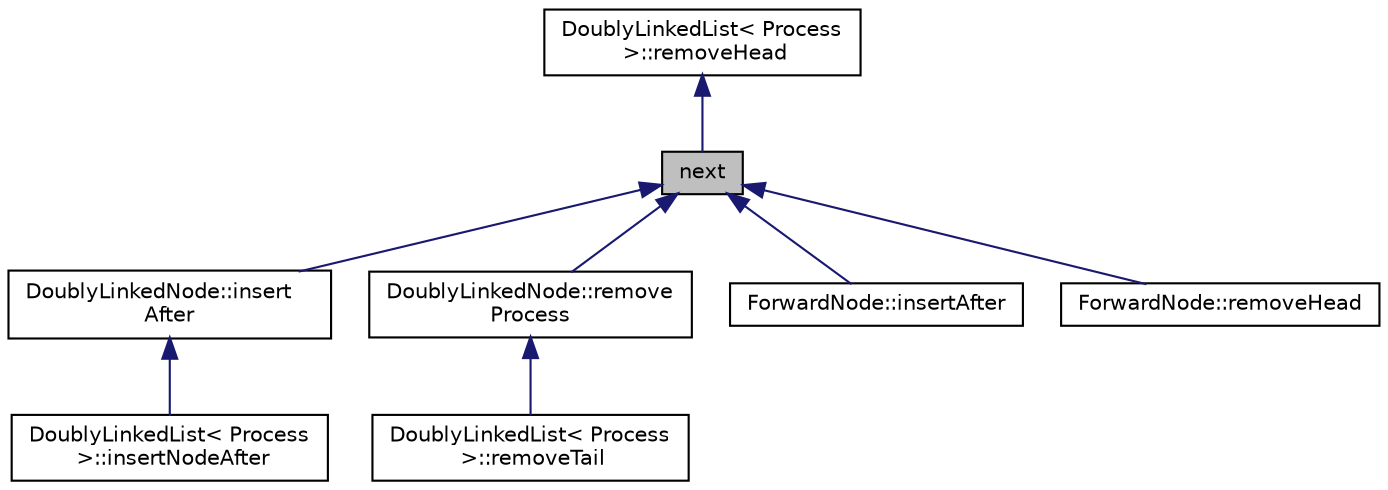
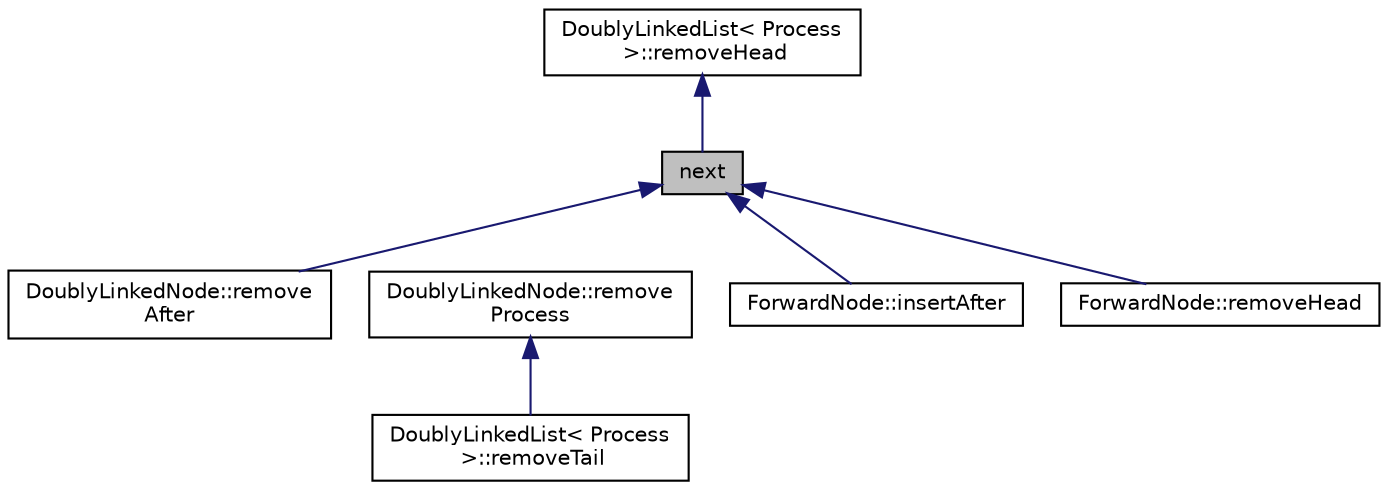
(616, 239) -> none
(170, 305) -> (170, 305)
(170, 448) -> none
